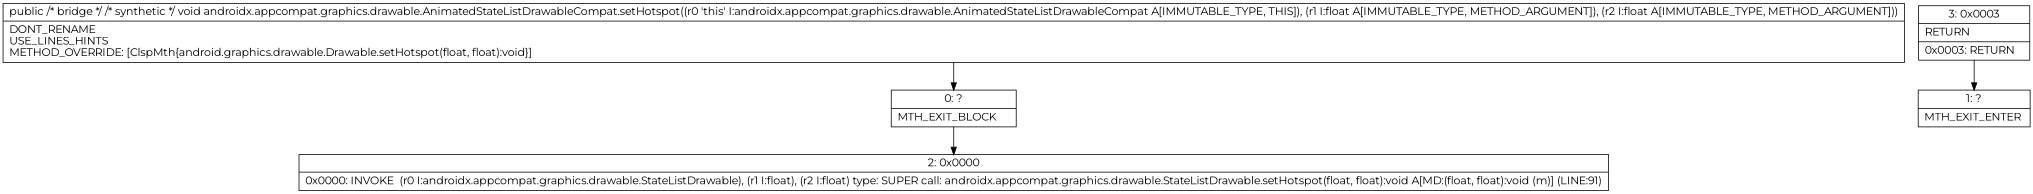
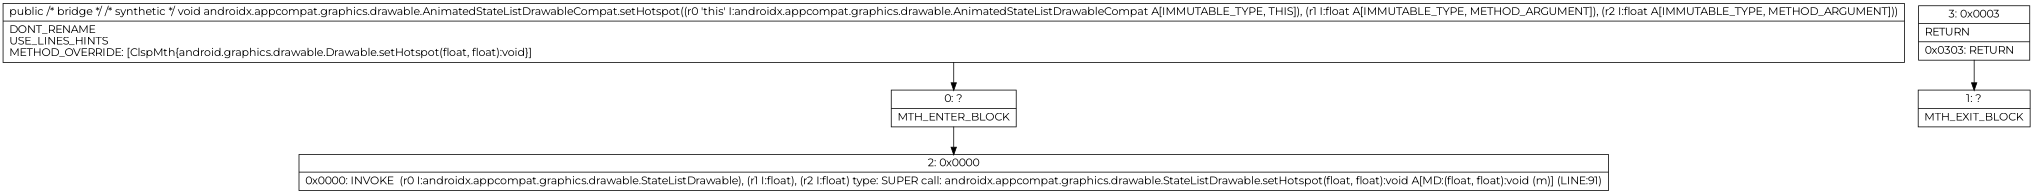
(1974, 51) -> (1974, 51)
(947, 117) -> (954, 117)
(1973, 117) -> (1974, 117)
